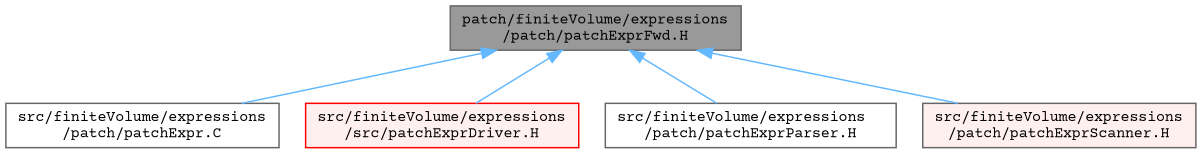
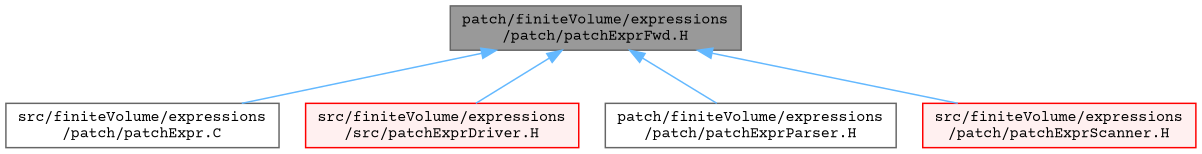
(751, 125) -> (751, 125)
(1059, 125) -> (1059, 125)
